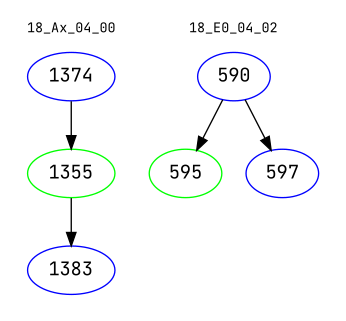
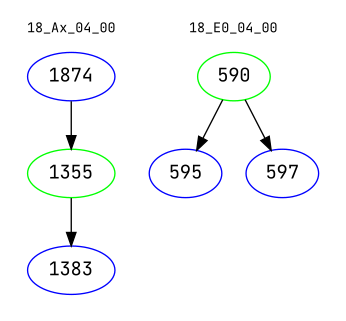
(234, 29) -> (234, 29)
(71, 77) -> (71, 77)
(234, 77) -> (234, 77)
(186, 173) -> (186, 173)
